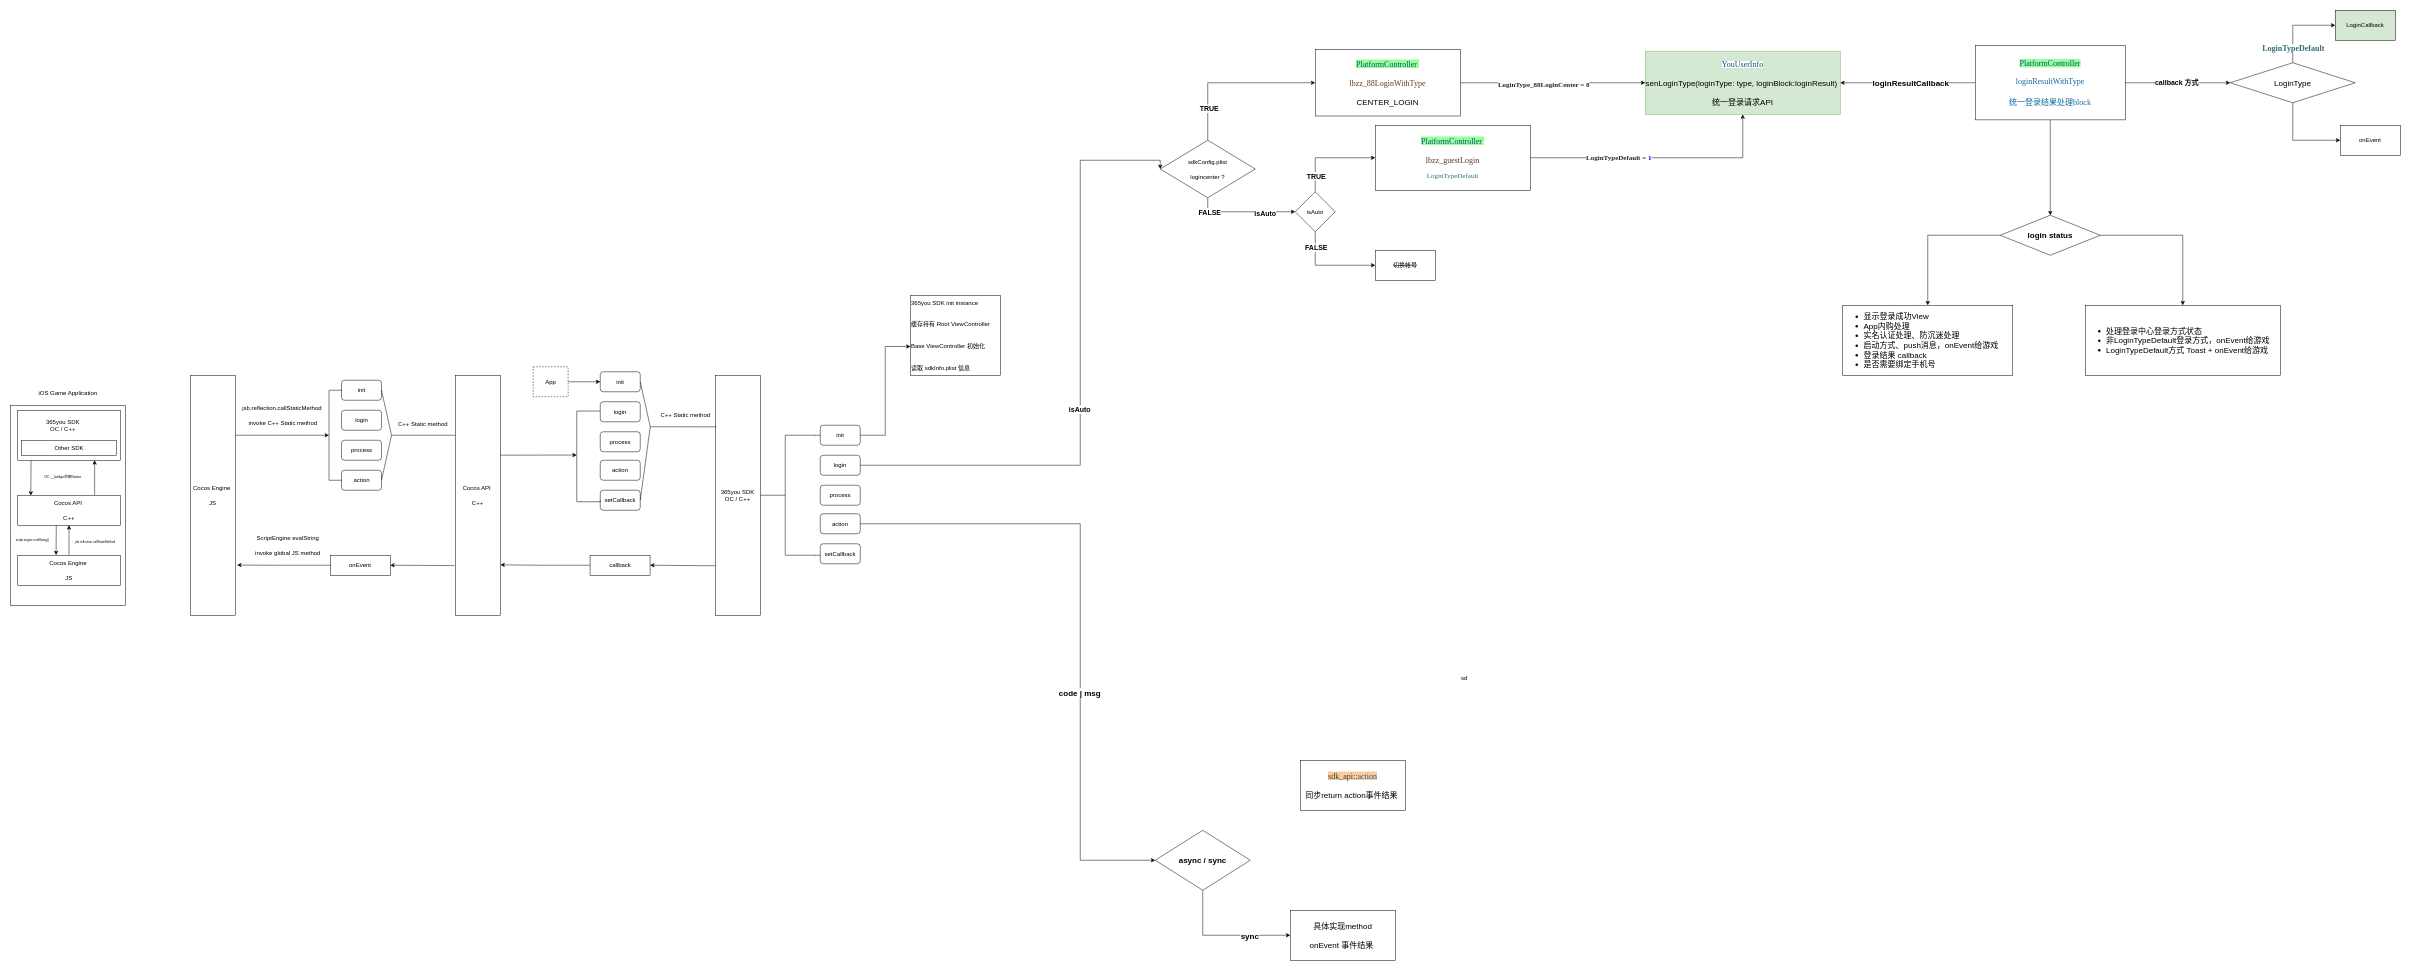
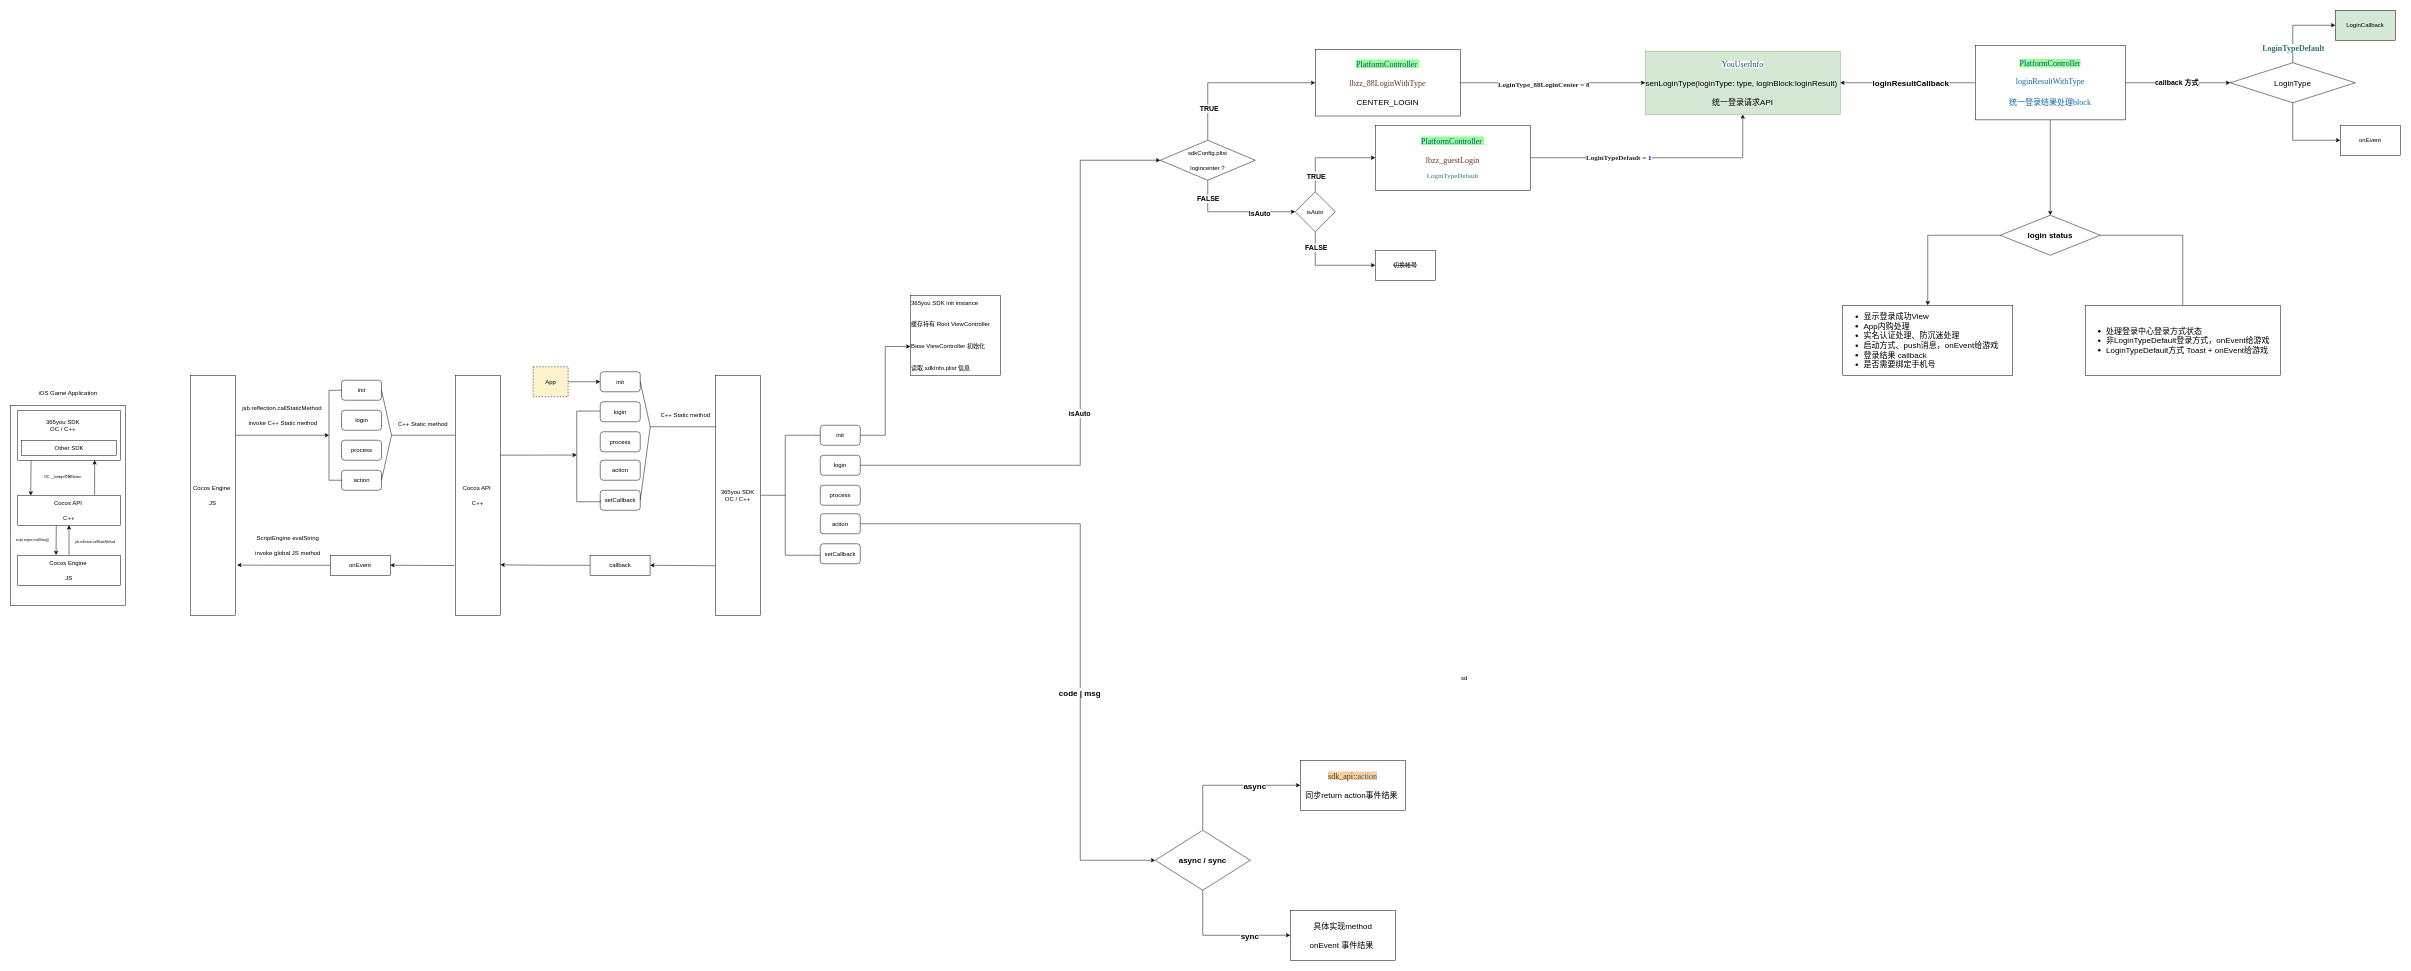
(1208, 169) -> (1208, 160)
(2183, 300) -> (2183, 302)
(551, 382) -> (551, 382)
none -> (1254, 785)
